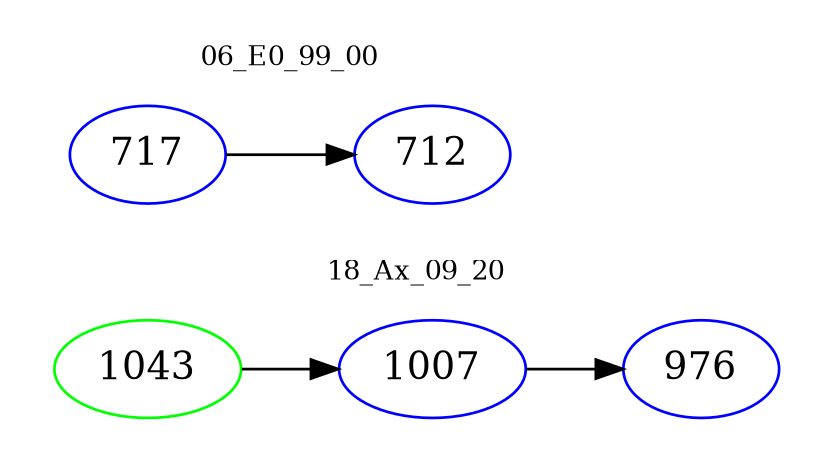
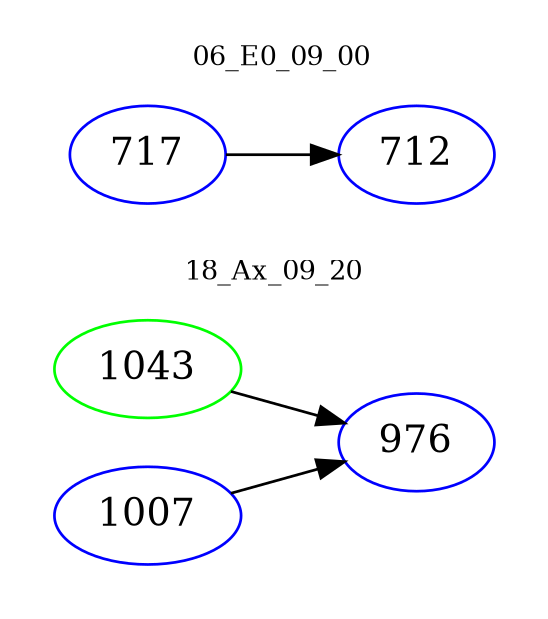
(290, 58) -> (282, 58)
(276, 369) -> (275, 404)
